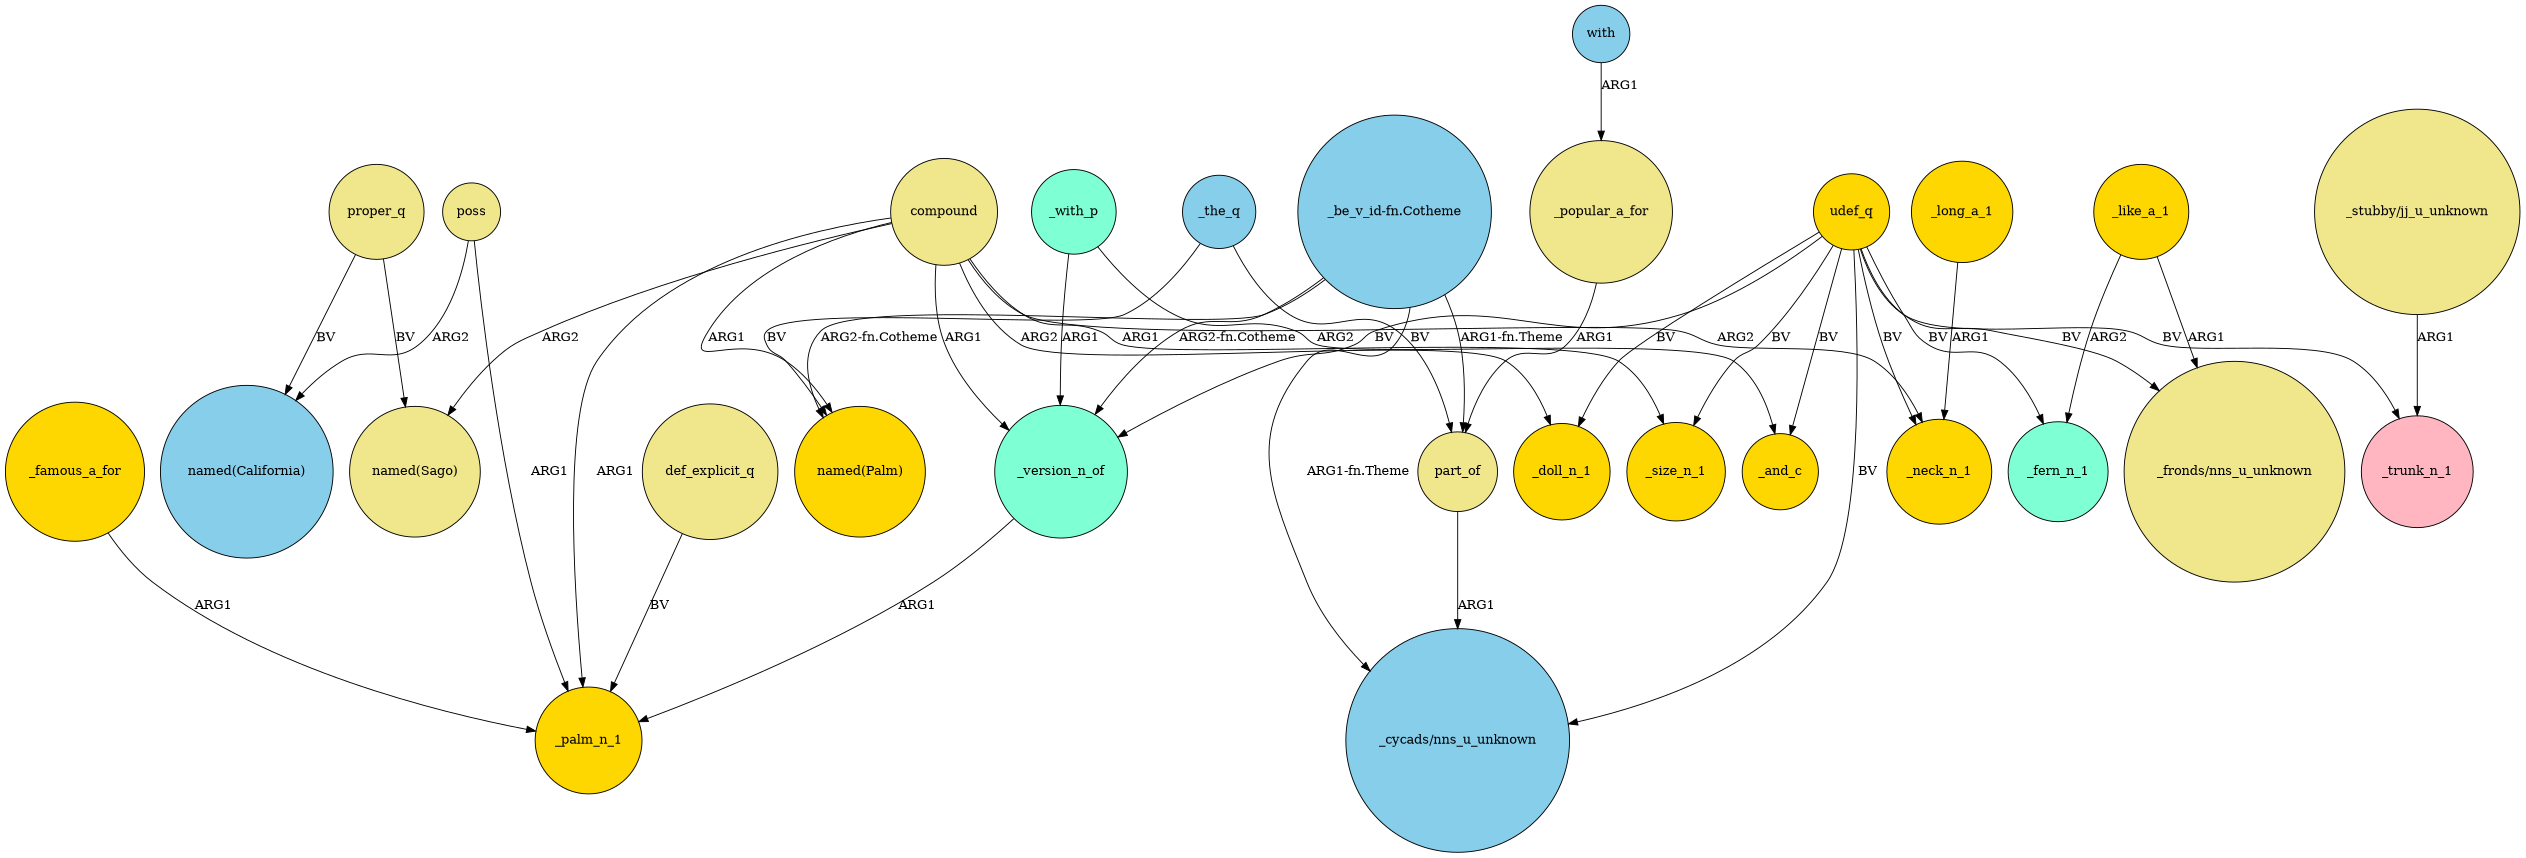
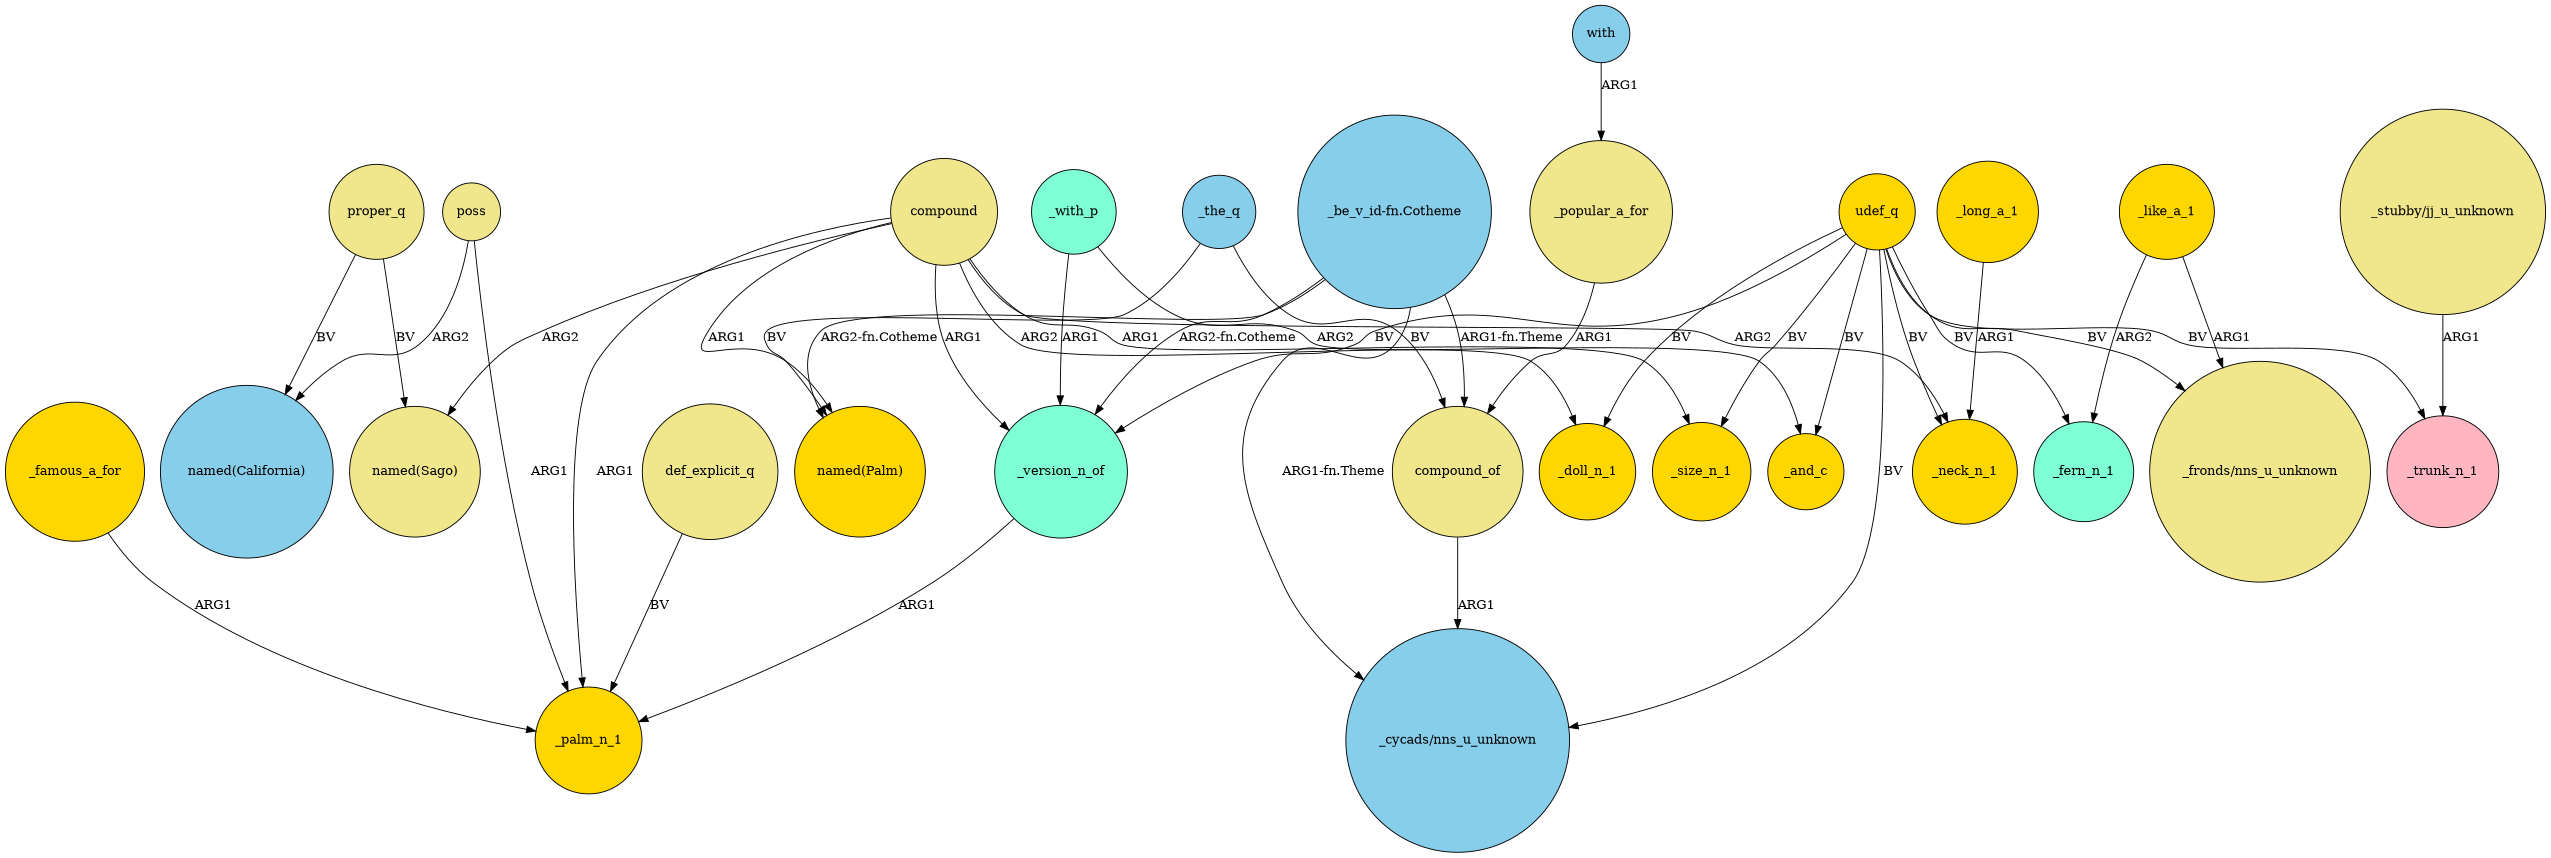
(1458, 472) -> (1458, 472)
